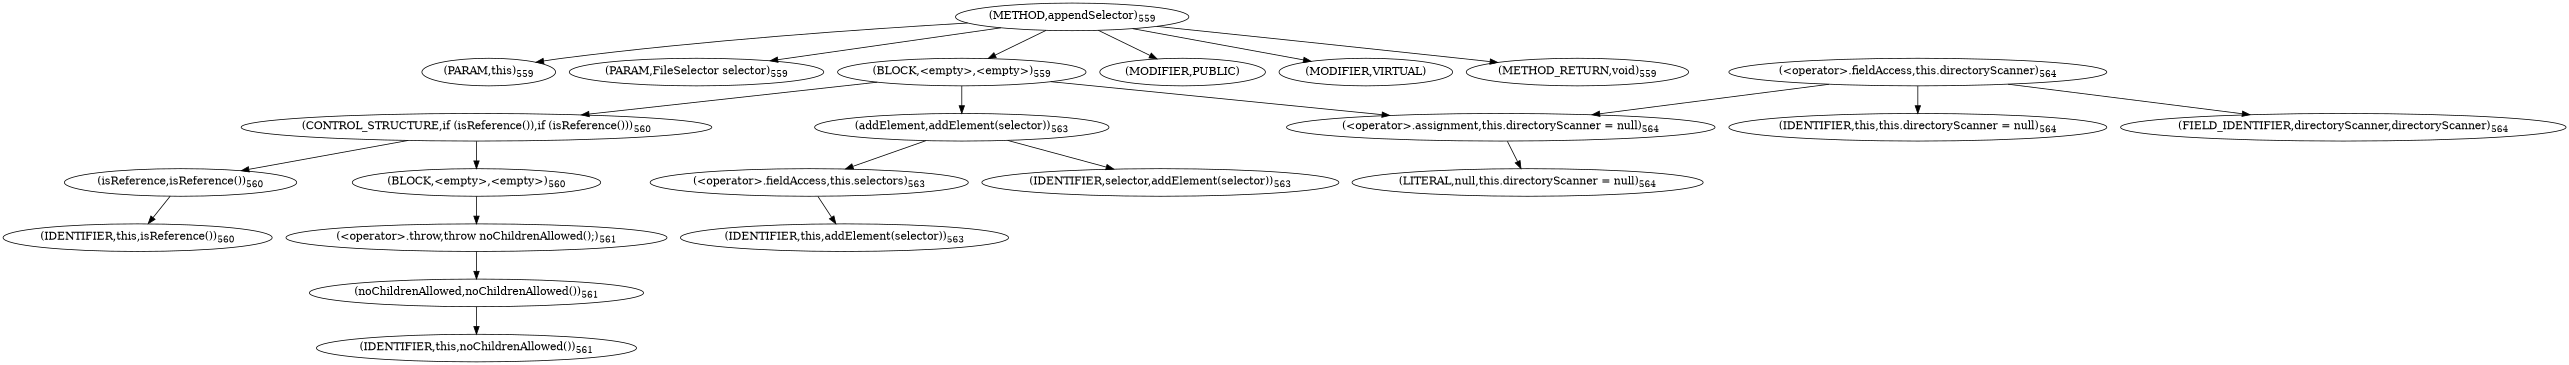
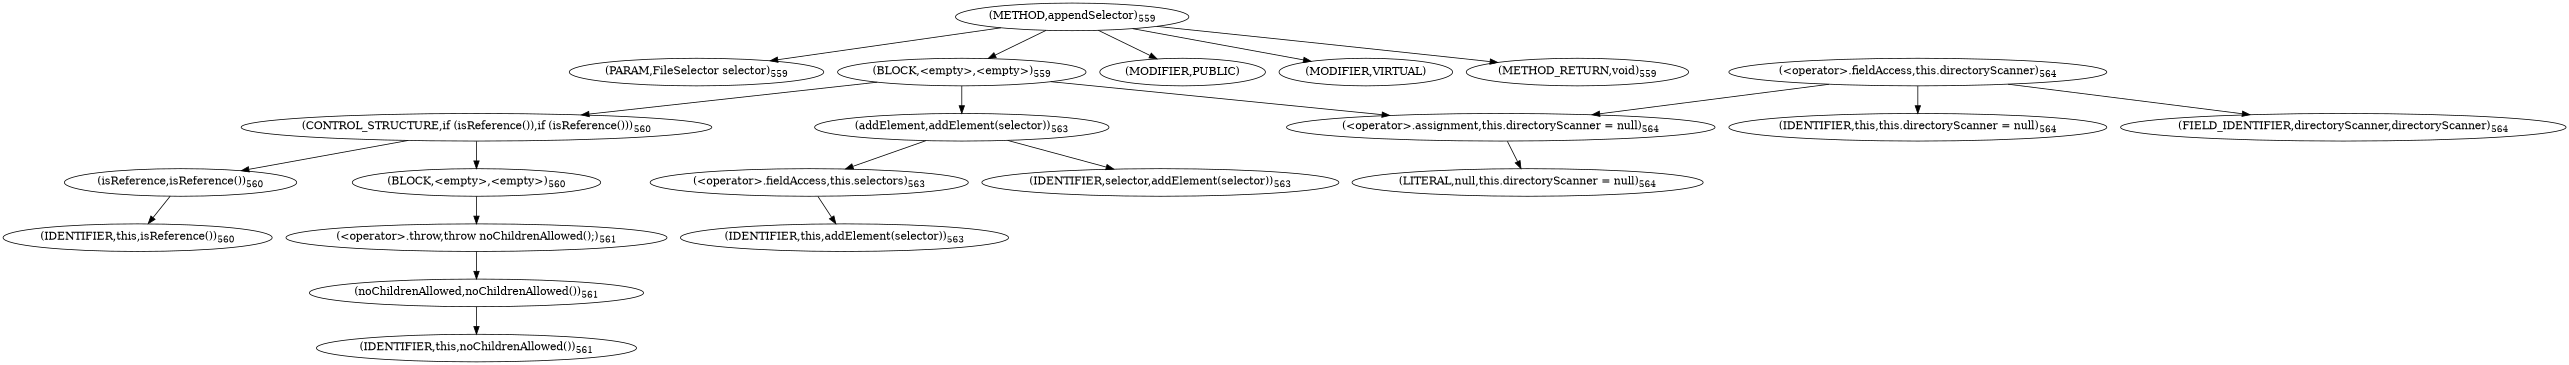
(489, 72) -> none
